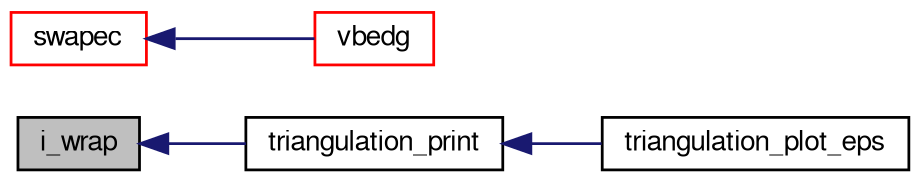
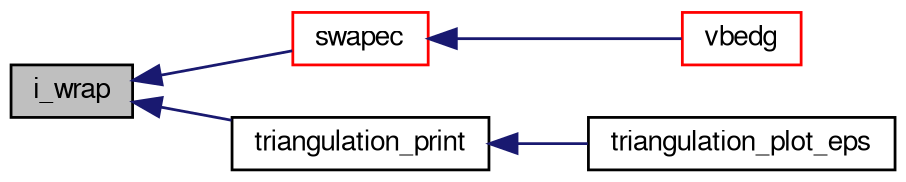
none -> (227, 63)
